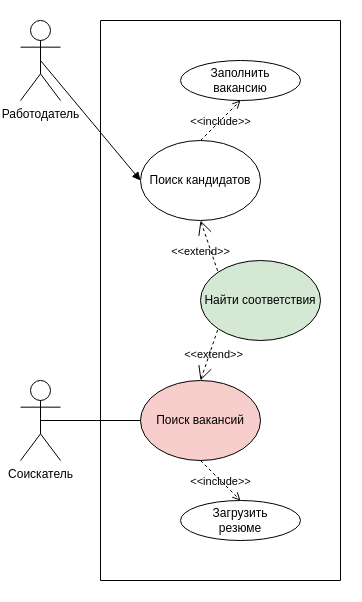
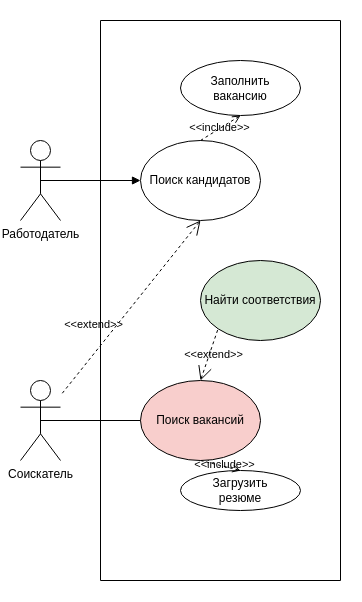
(41, 61) -> (41, 181)
(241, 81) -> (241, 88)
(210, 247) -> (131, 308)
(241, 521) -> (241, 491)
